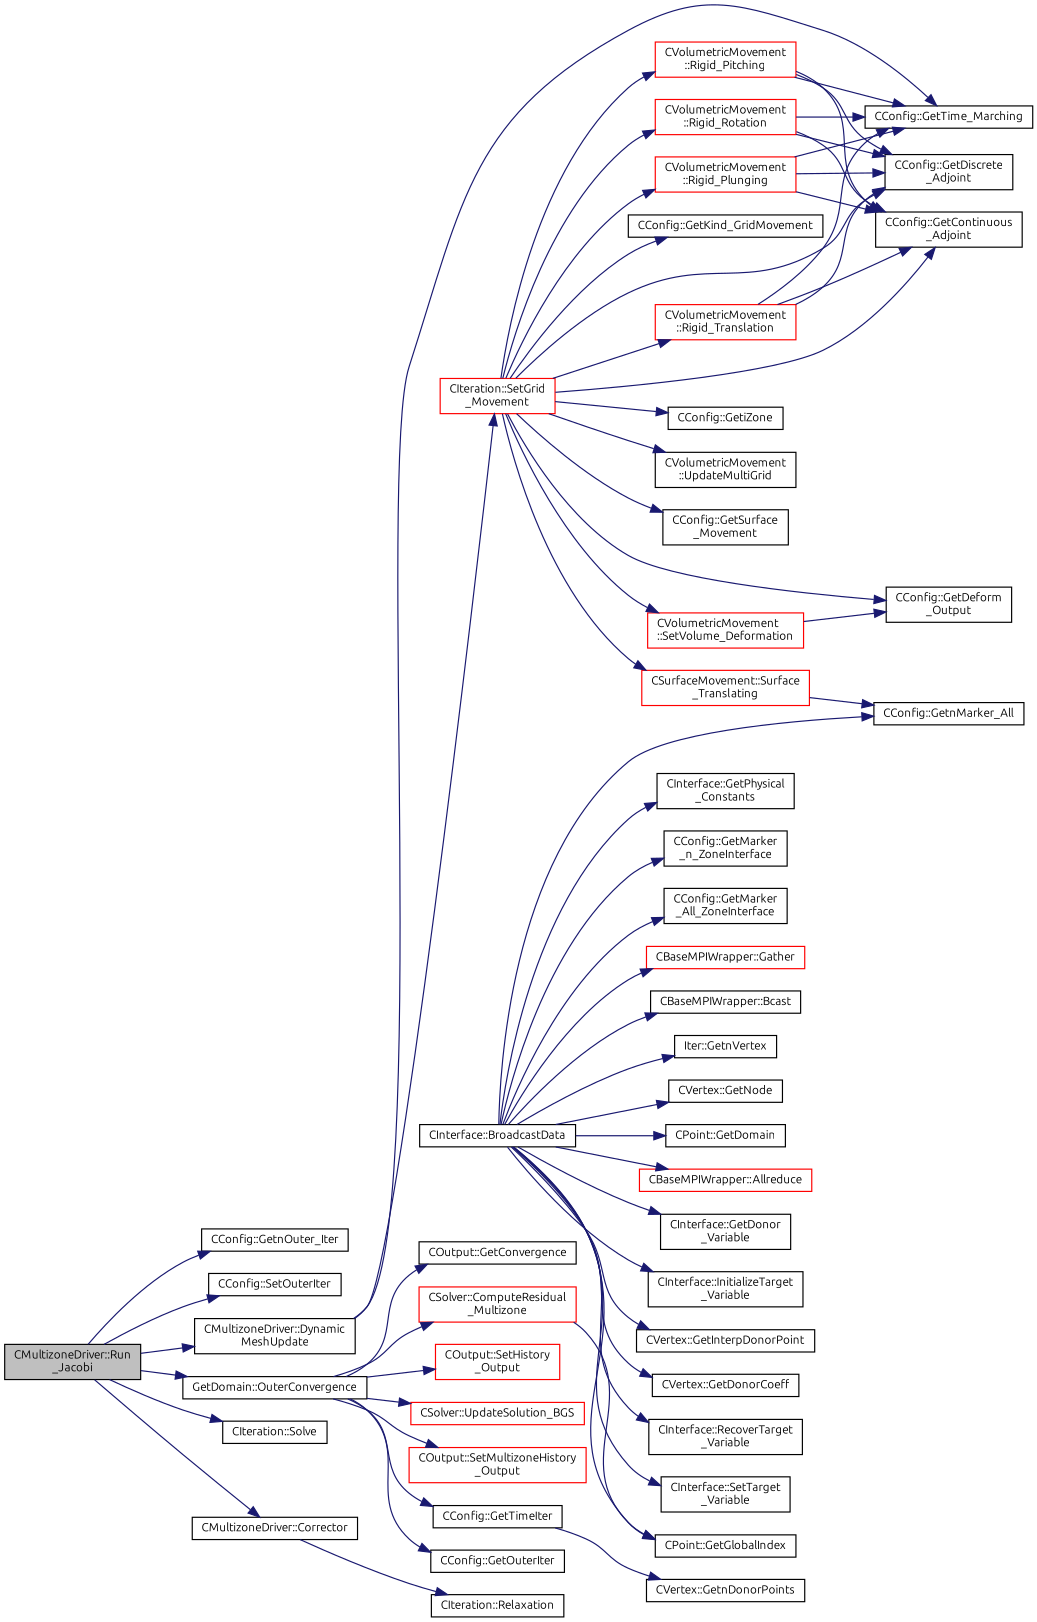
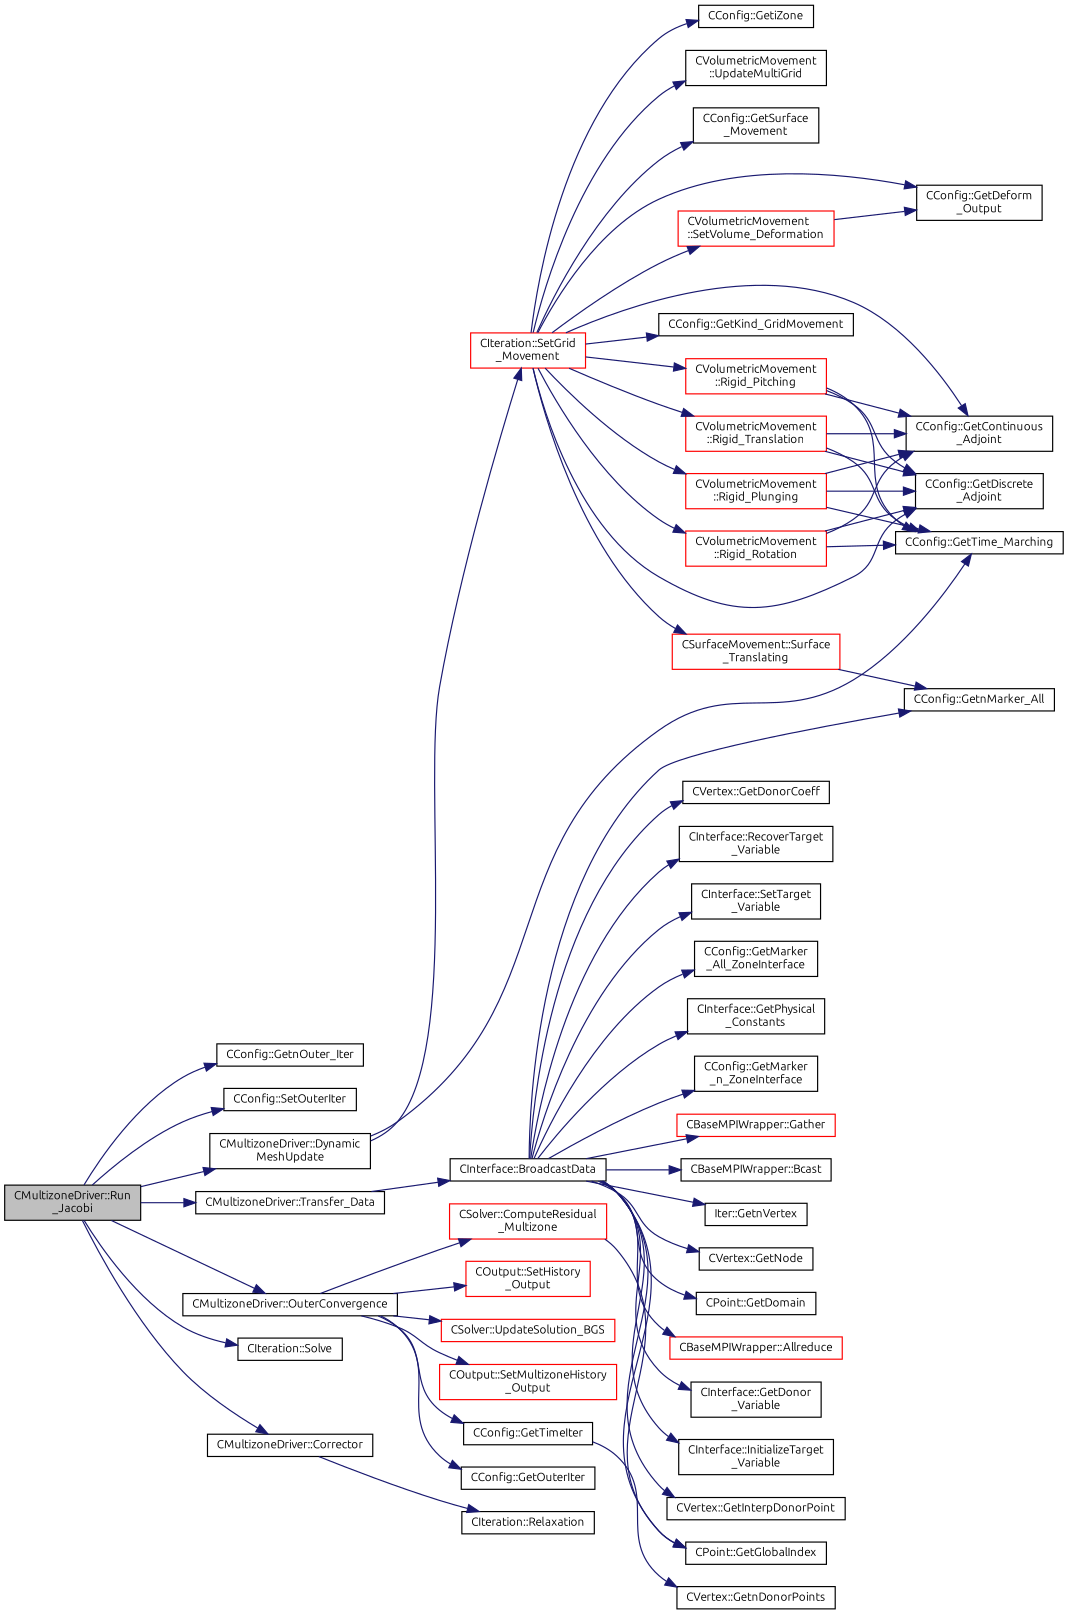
none -> (290, 1203)
(498, 1253) -> none
(275, 1388) -> (290, 1305)
